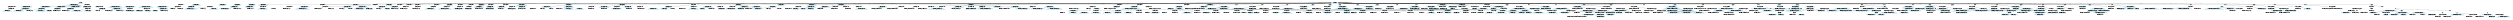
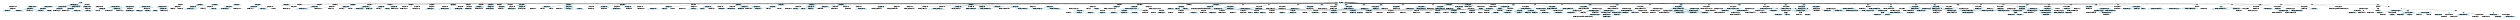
(1442, 7) -> none
none -> (1177, 9)
